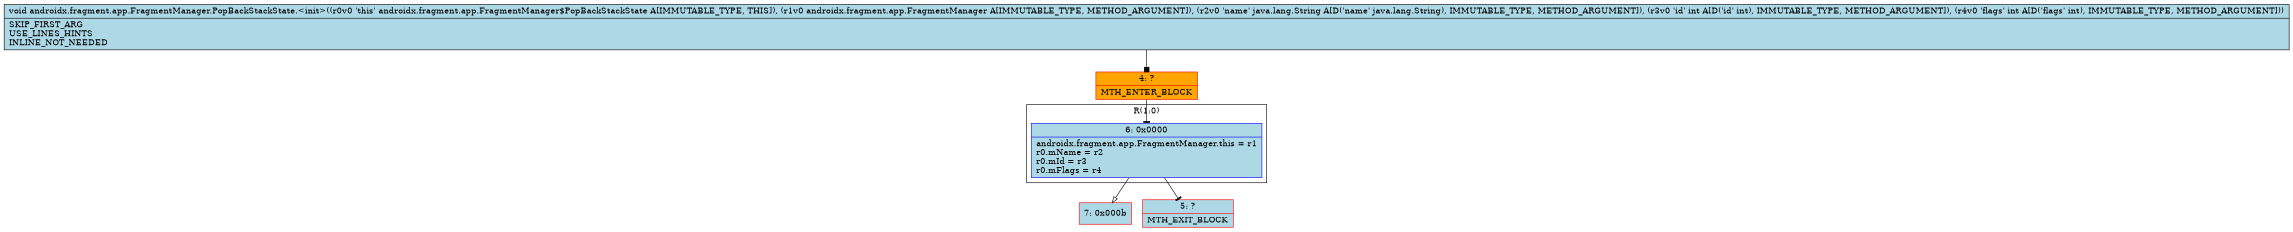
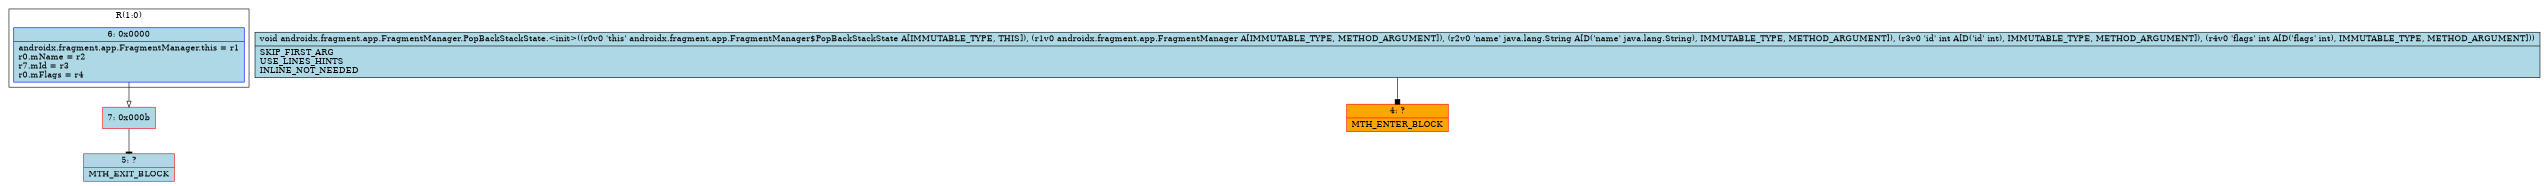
(1147, 110) -> none
(1062, 162) -> (44, 66)
(1171, 187) -> (129, 140)
